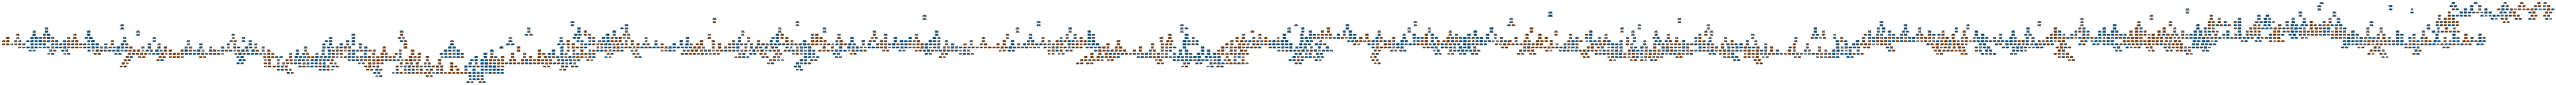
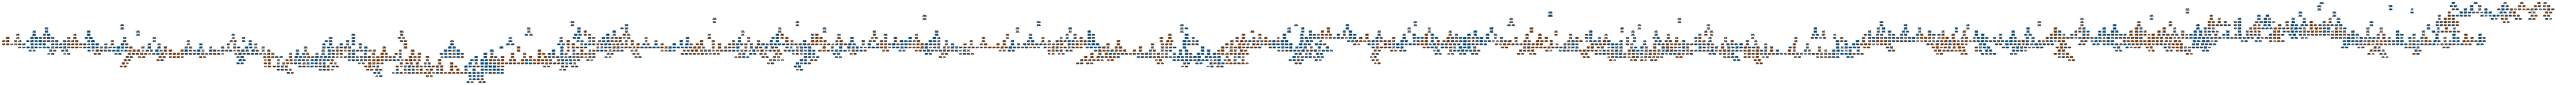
(2534, 13) -> (2534, 13)
(1243, 35) -> (1243, 35)
(2141, 38) -> (2141, 38)
(895, 41) -> (895, 41)
(1667, 44) -> (1667, 44)
